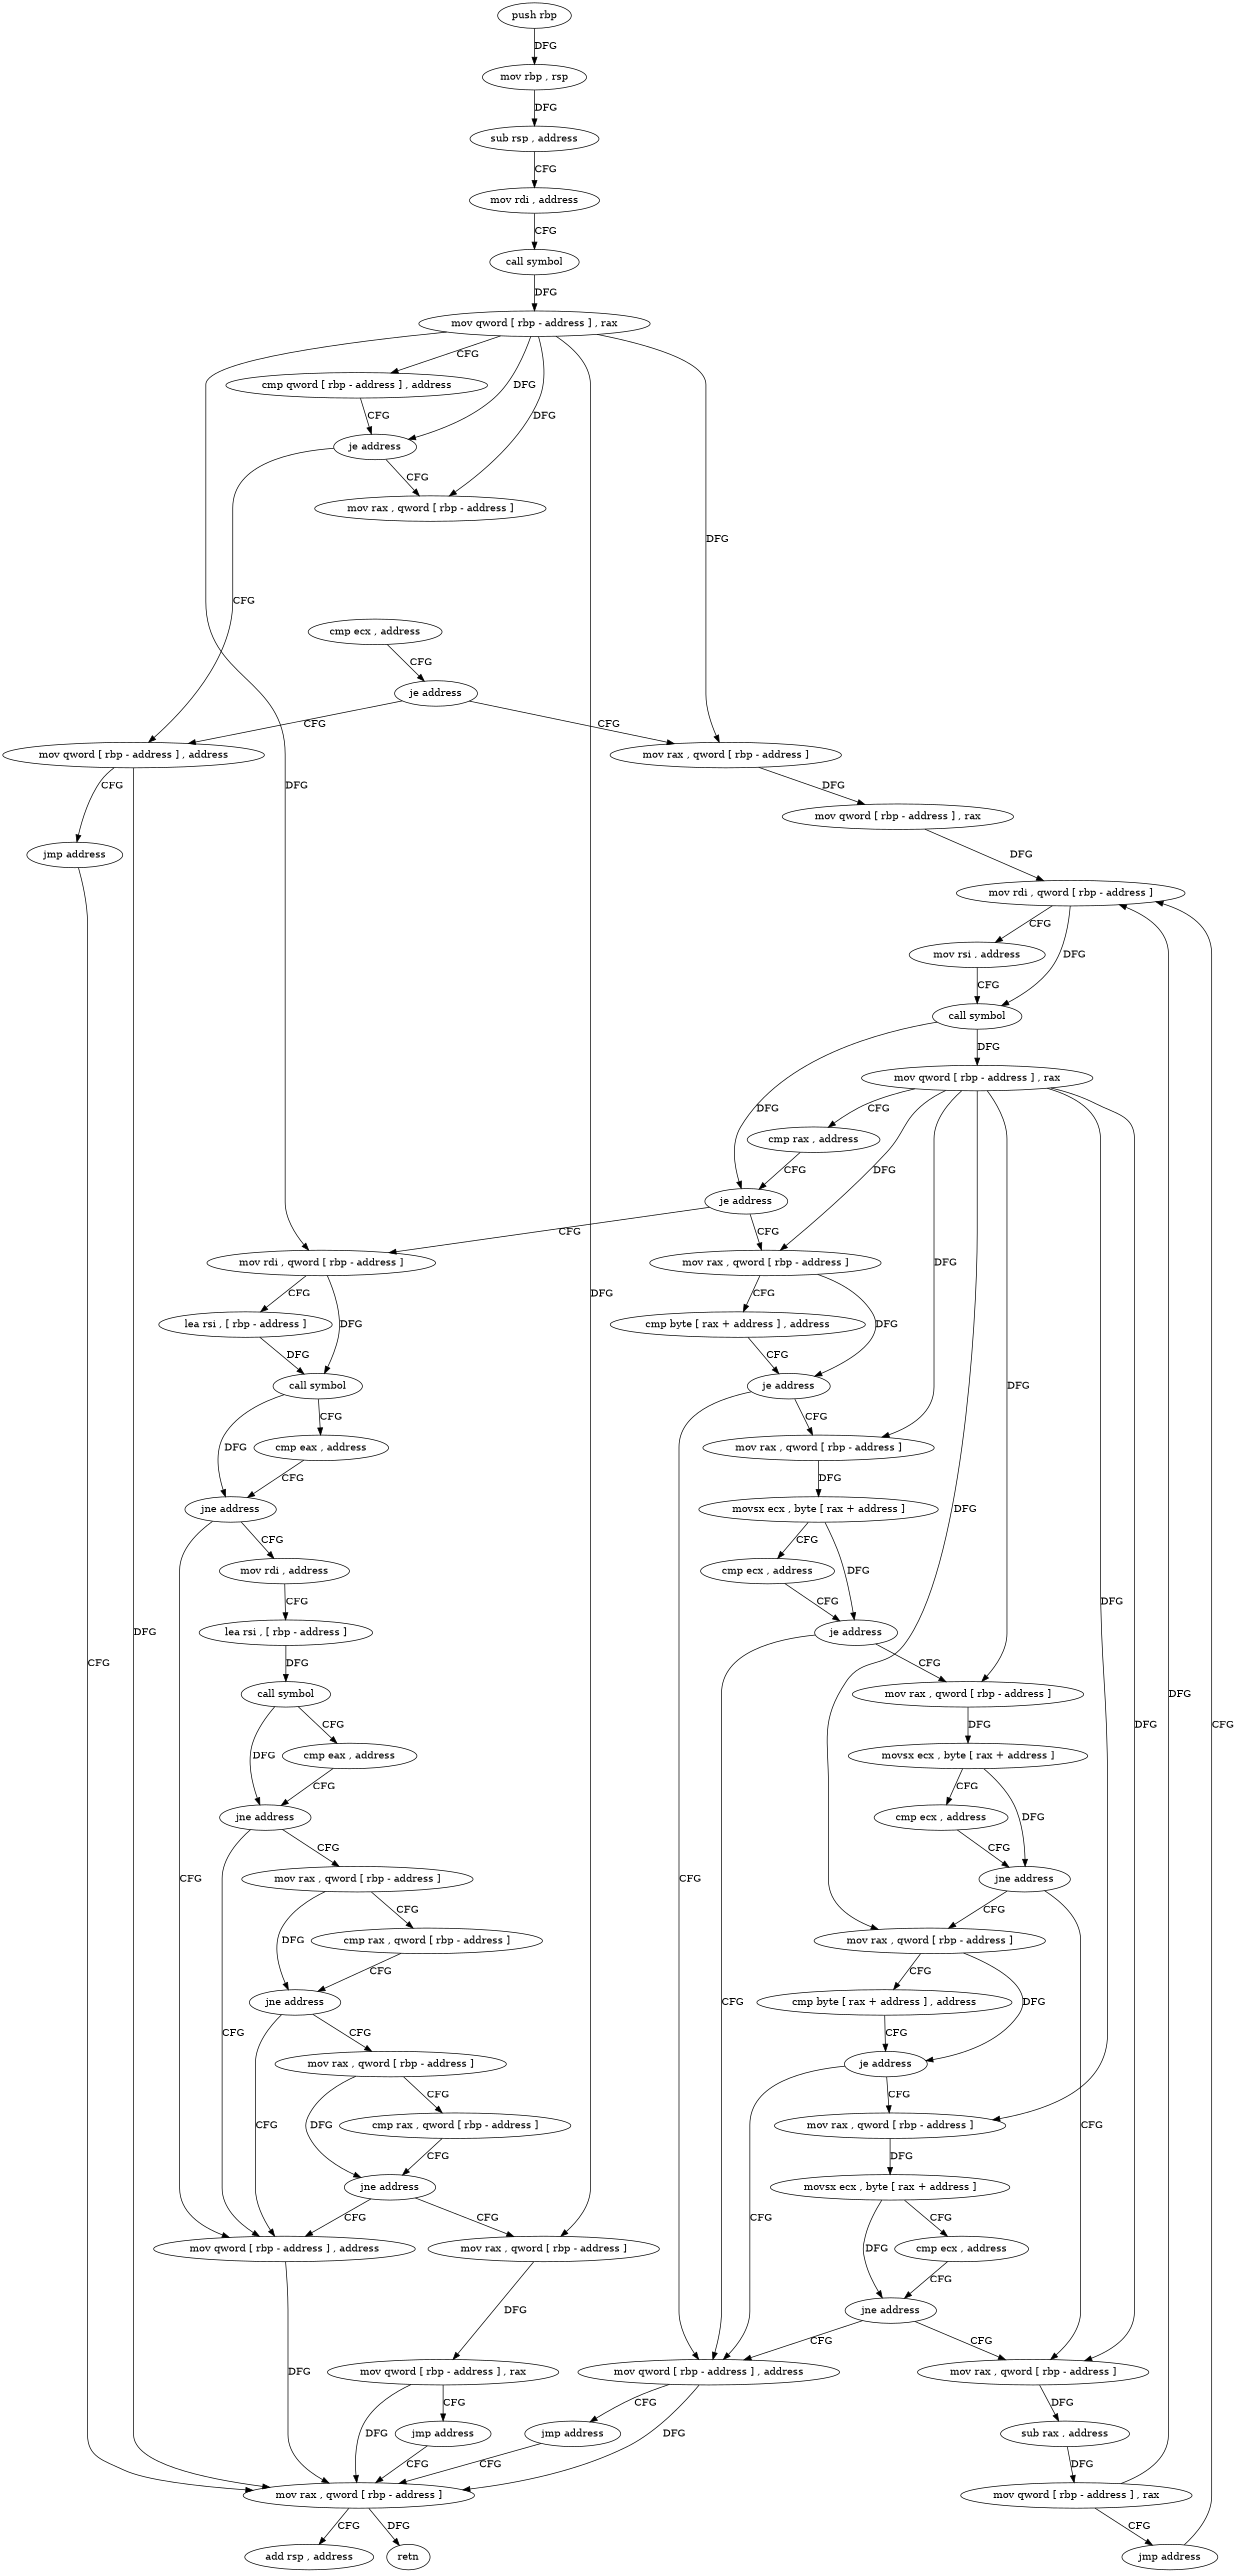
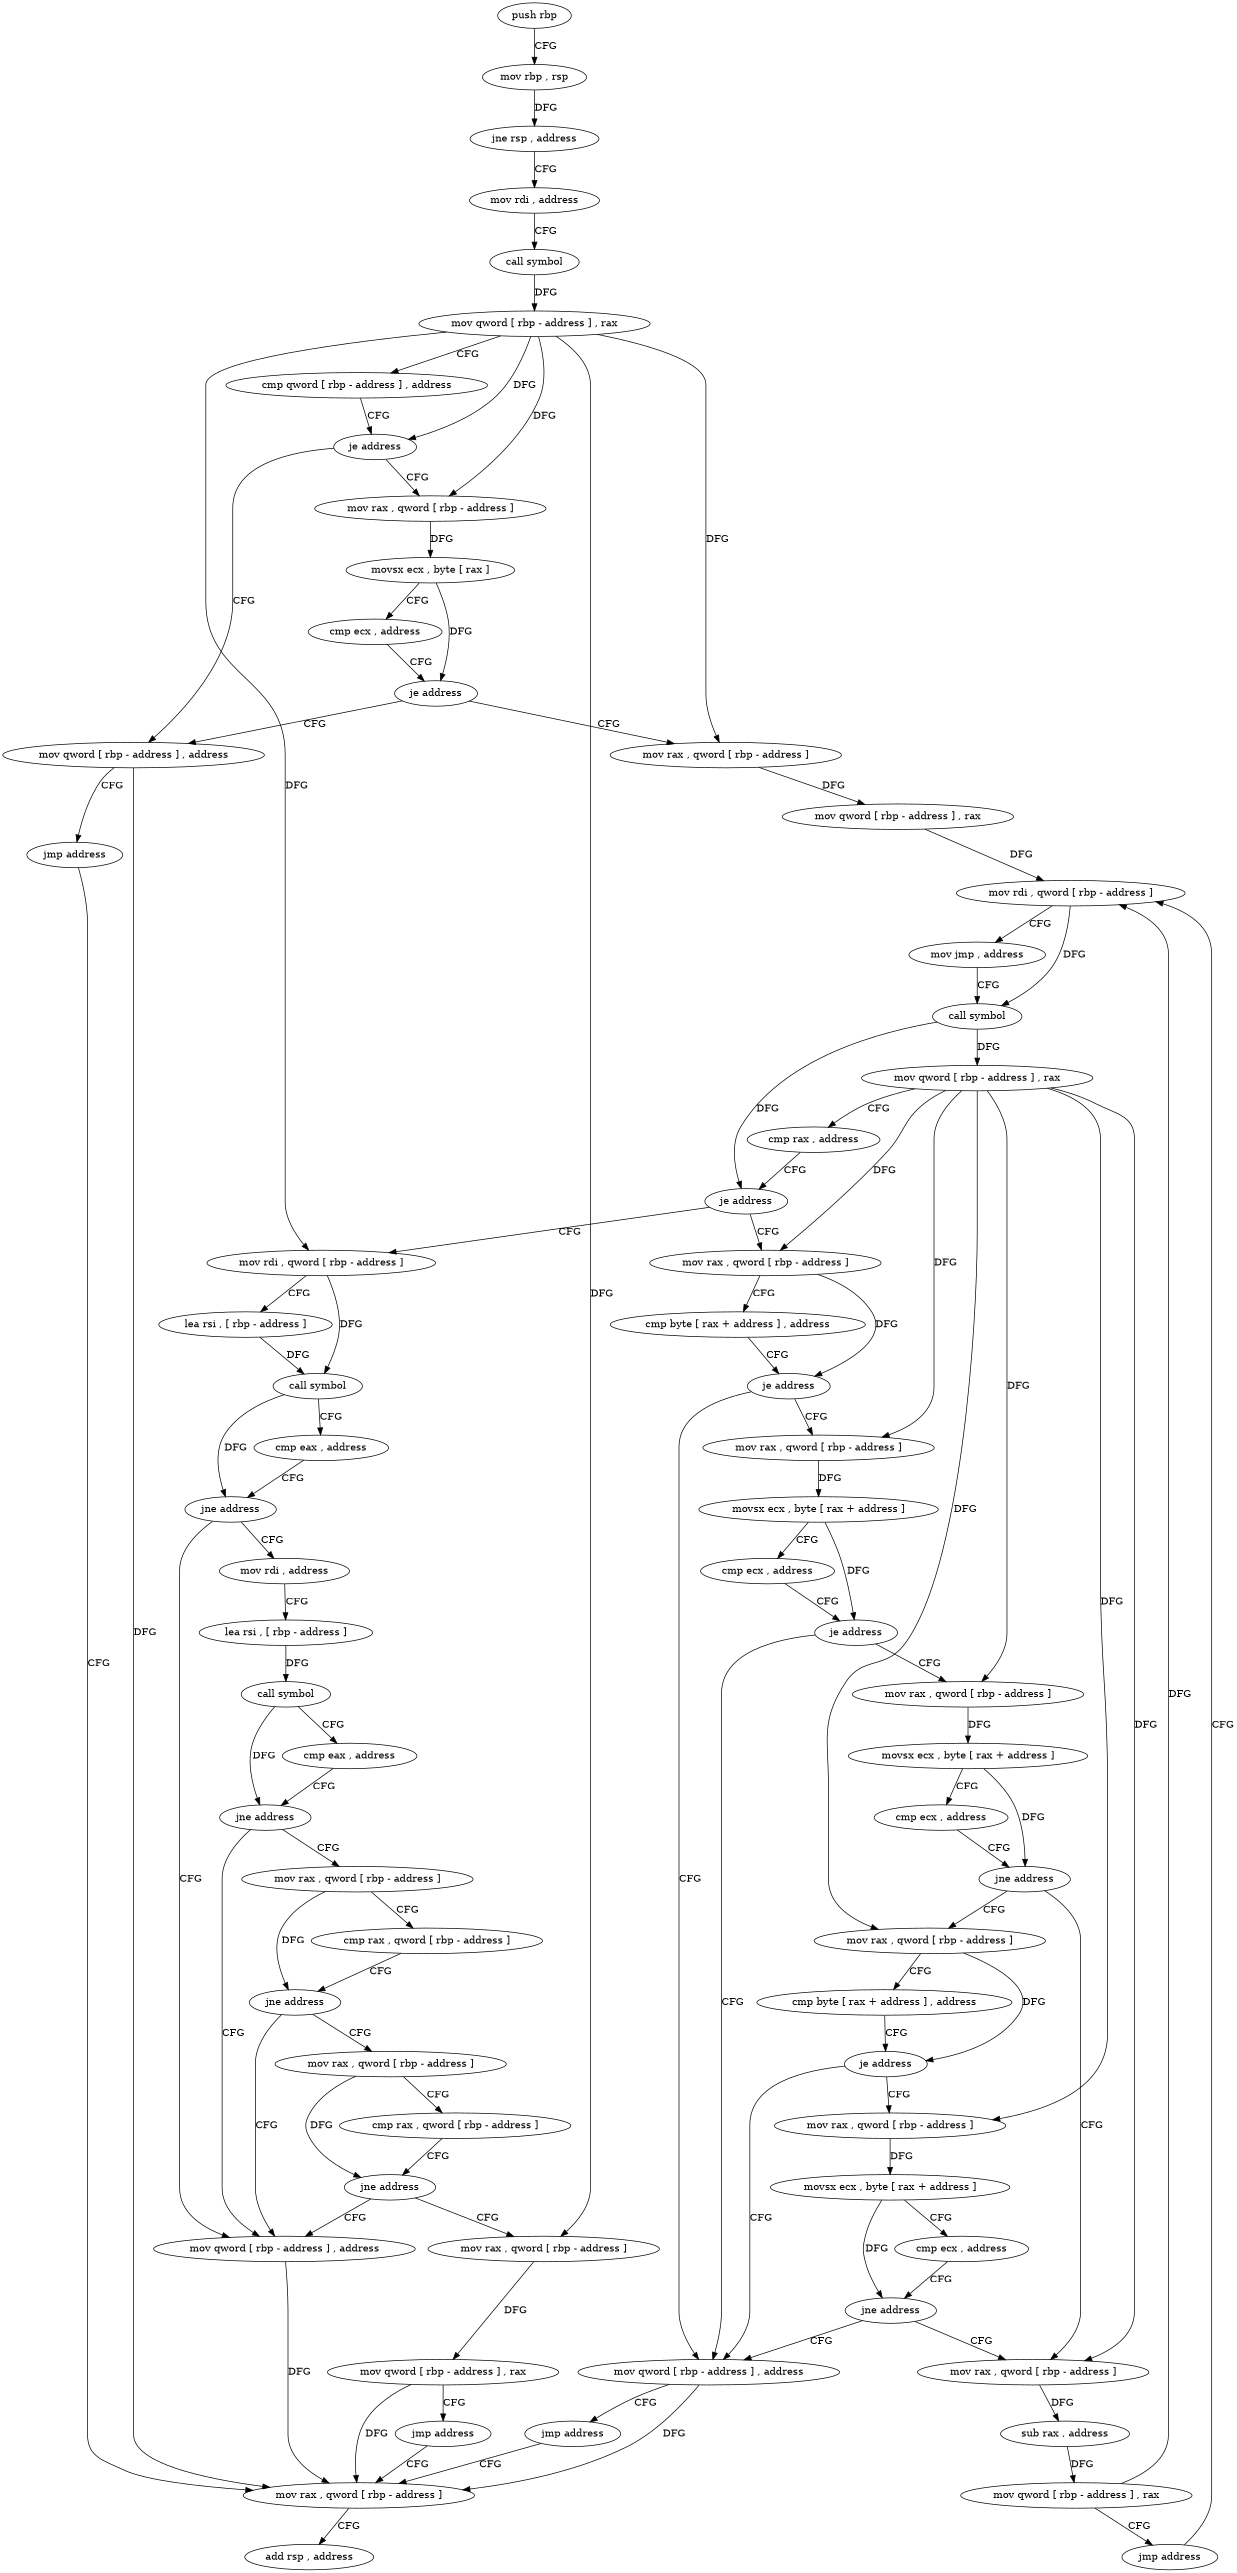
(546, 46) -> (546, 46)
(534, 139) -> (534, 139)
none -> (430, 570)
(977, 955) -> (977, 955)
(408, 2557) -> none
